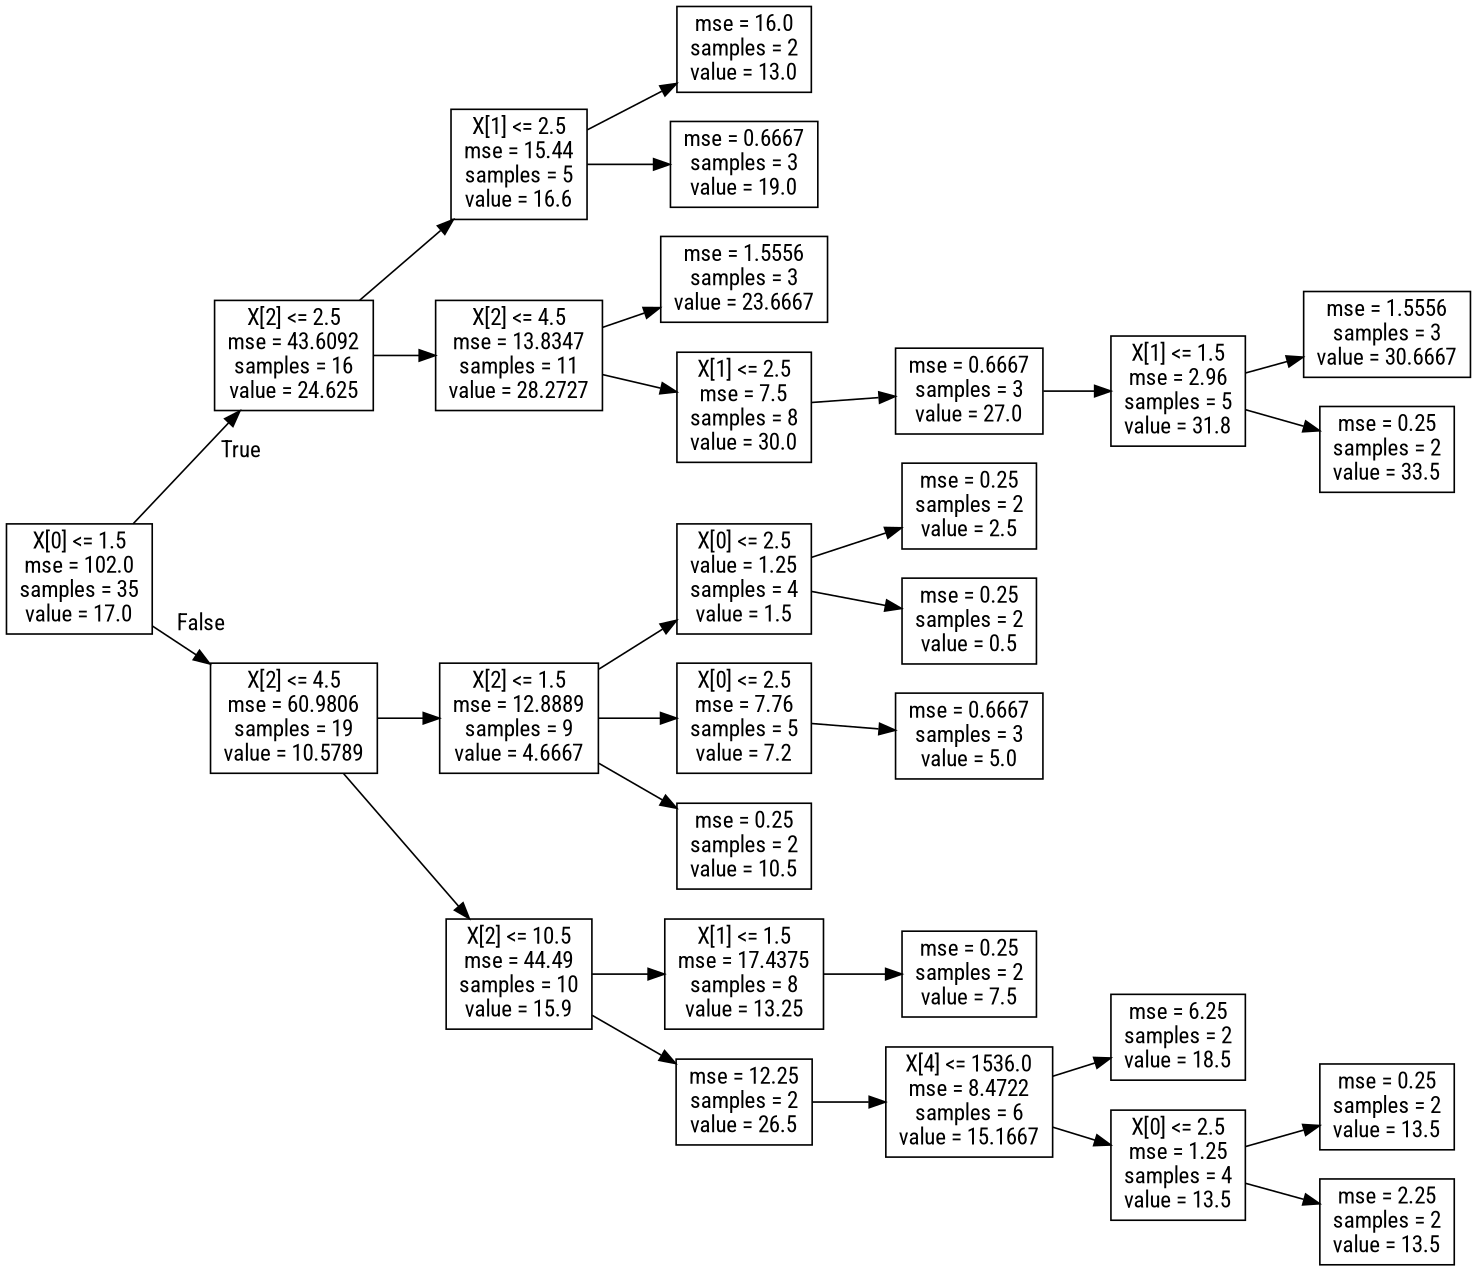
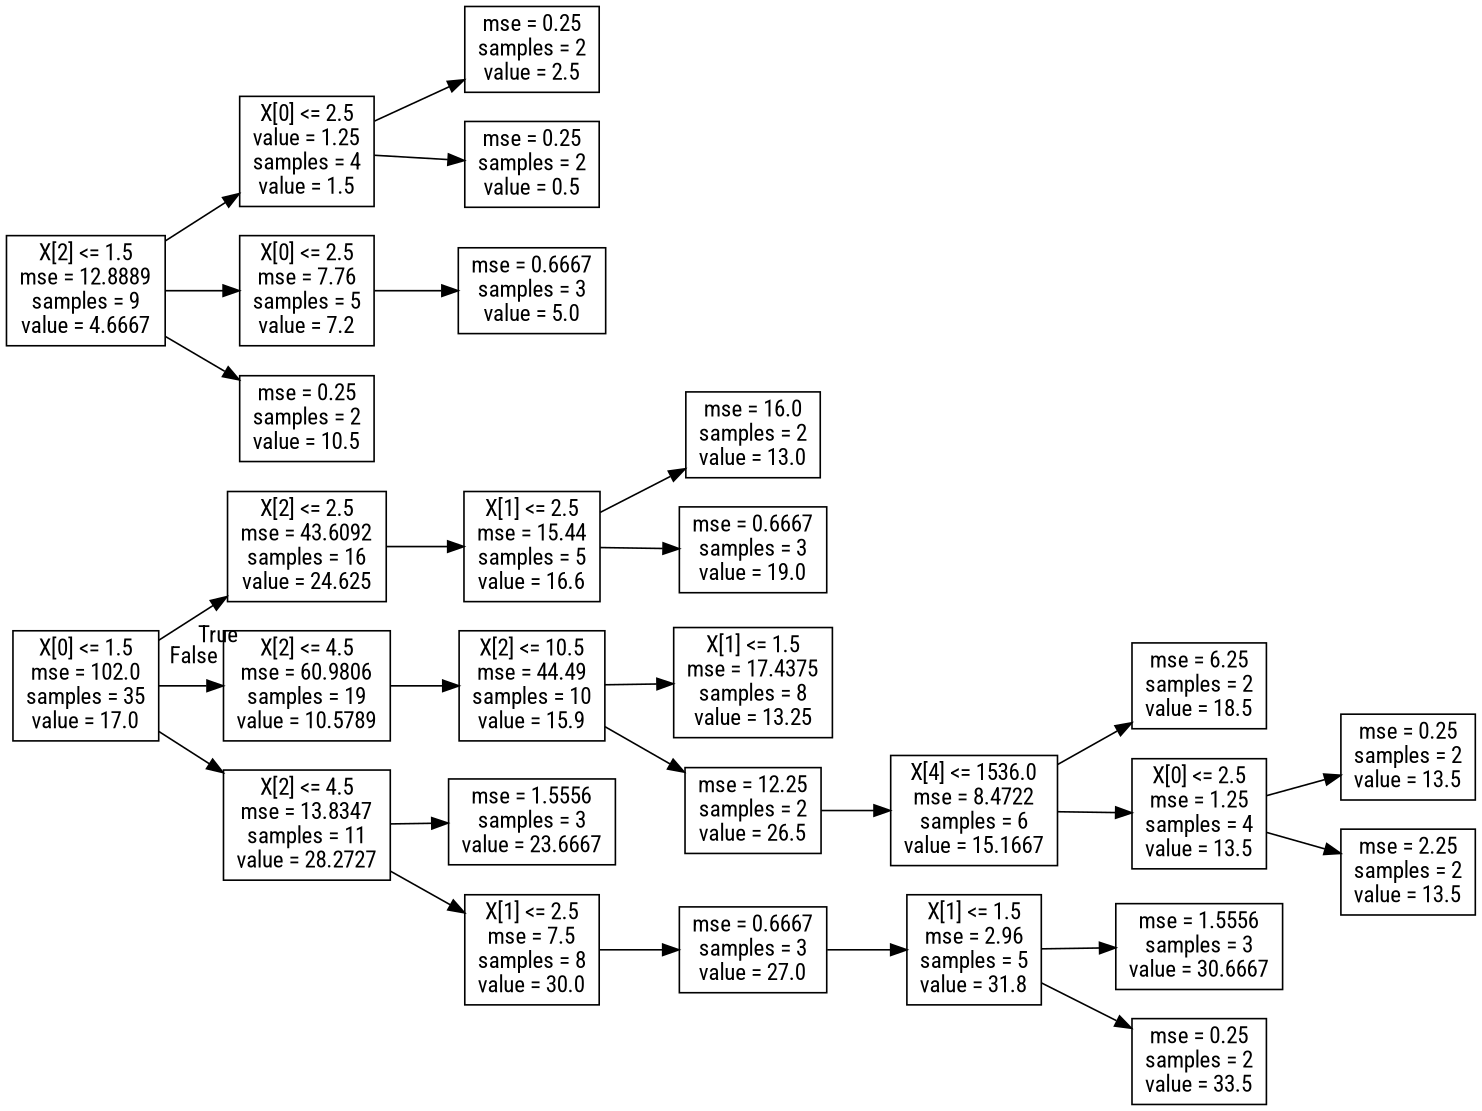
(396, 355) -> (184, 748)
(400, 718) -> none
(969, 974) -> none
